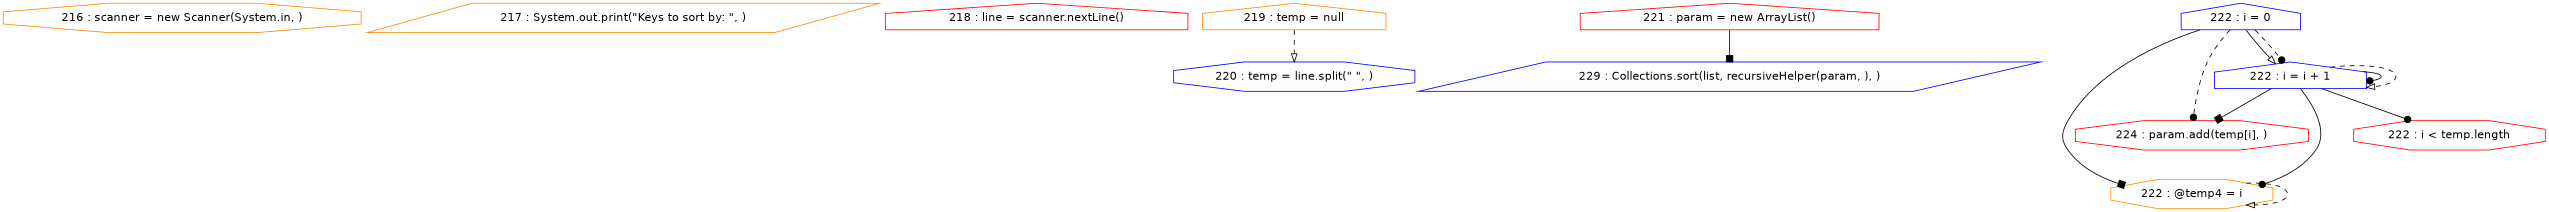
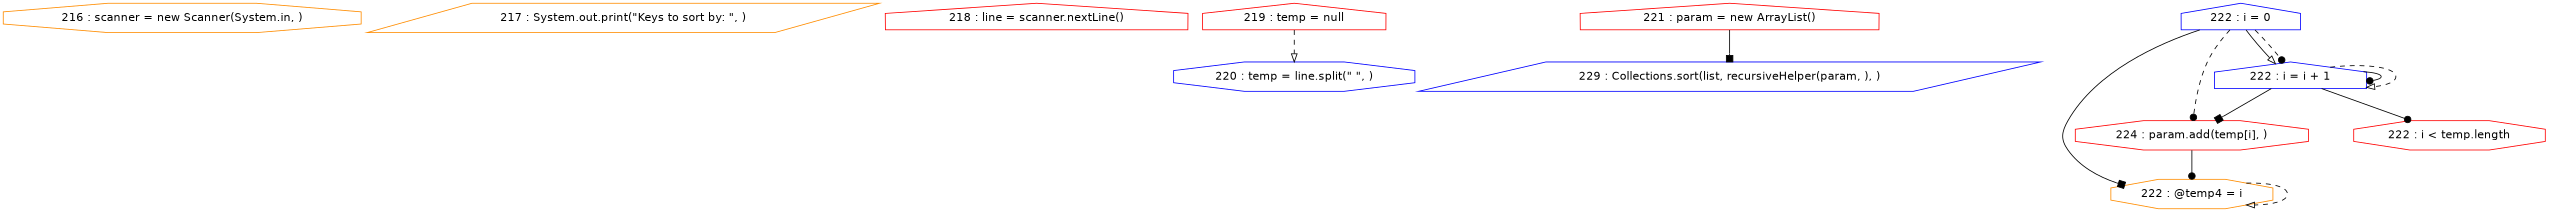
(1294, 18) -> (1294, 18)
(2317, 147) -> (2192, 161)
